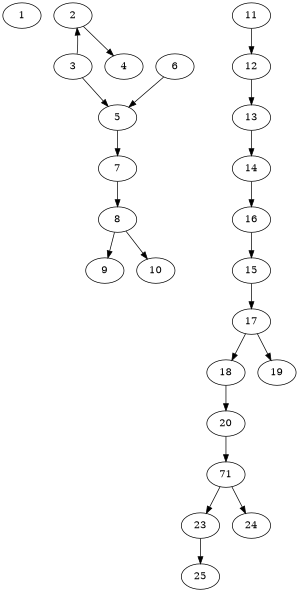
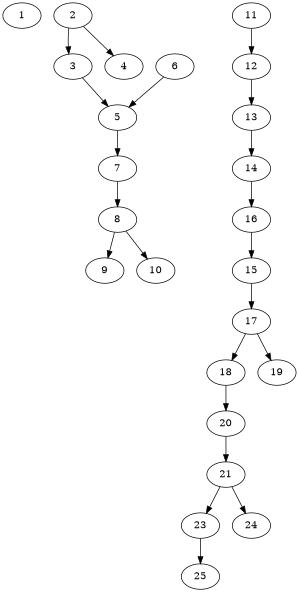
(78, 45) -> (68, 37)
(226, 475) -> (226, 475)
